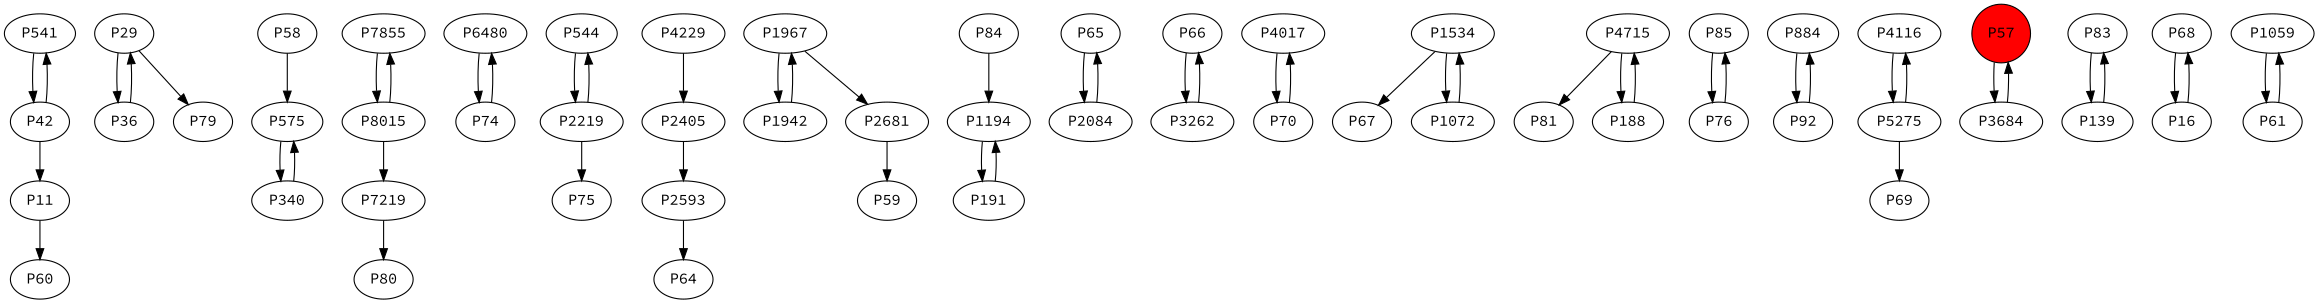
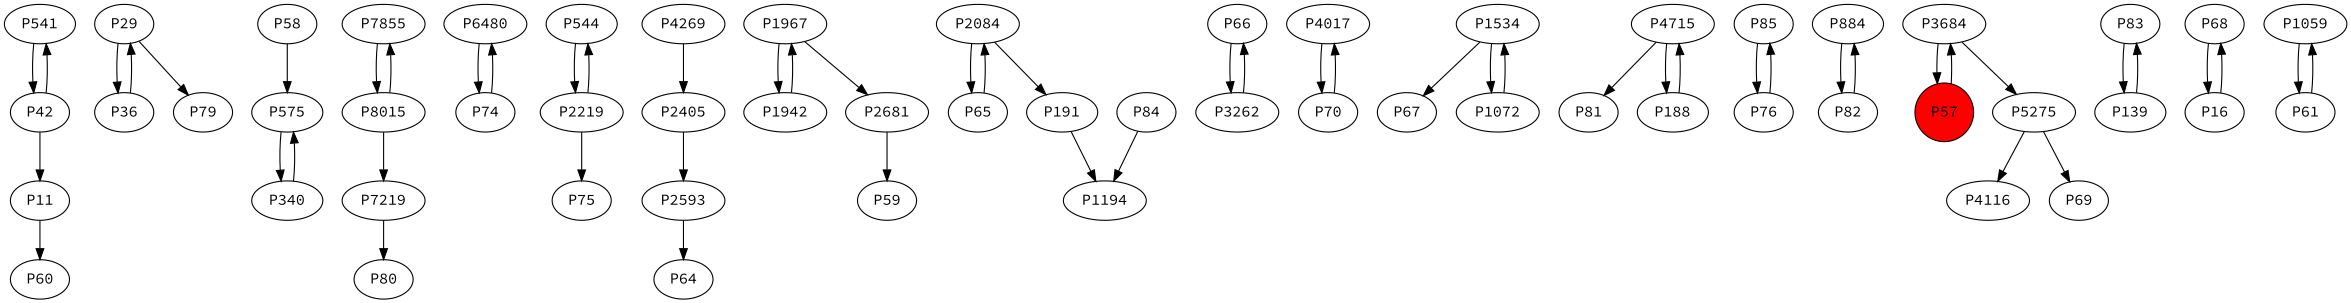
(683, 34) -> (683, 24)
(1892, 72) -> (1985, 64)
(1803, 122) -> (1848, 112)
(982, 156) -> (1016, 64)
